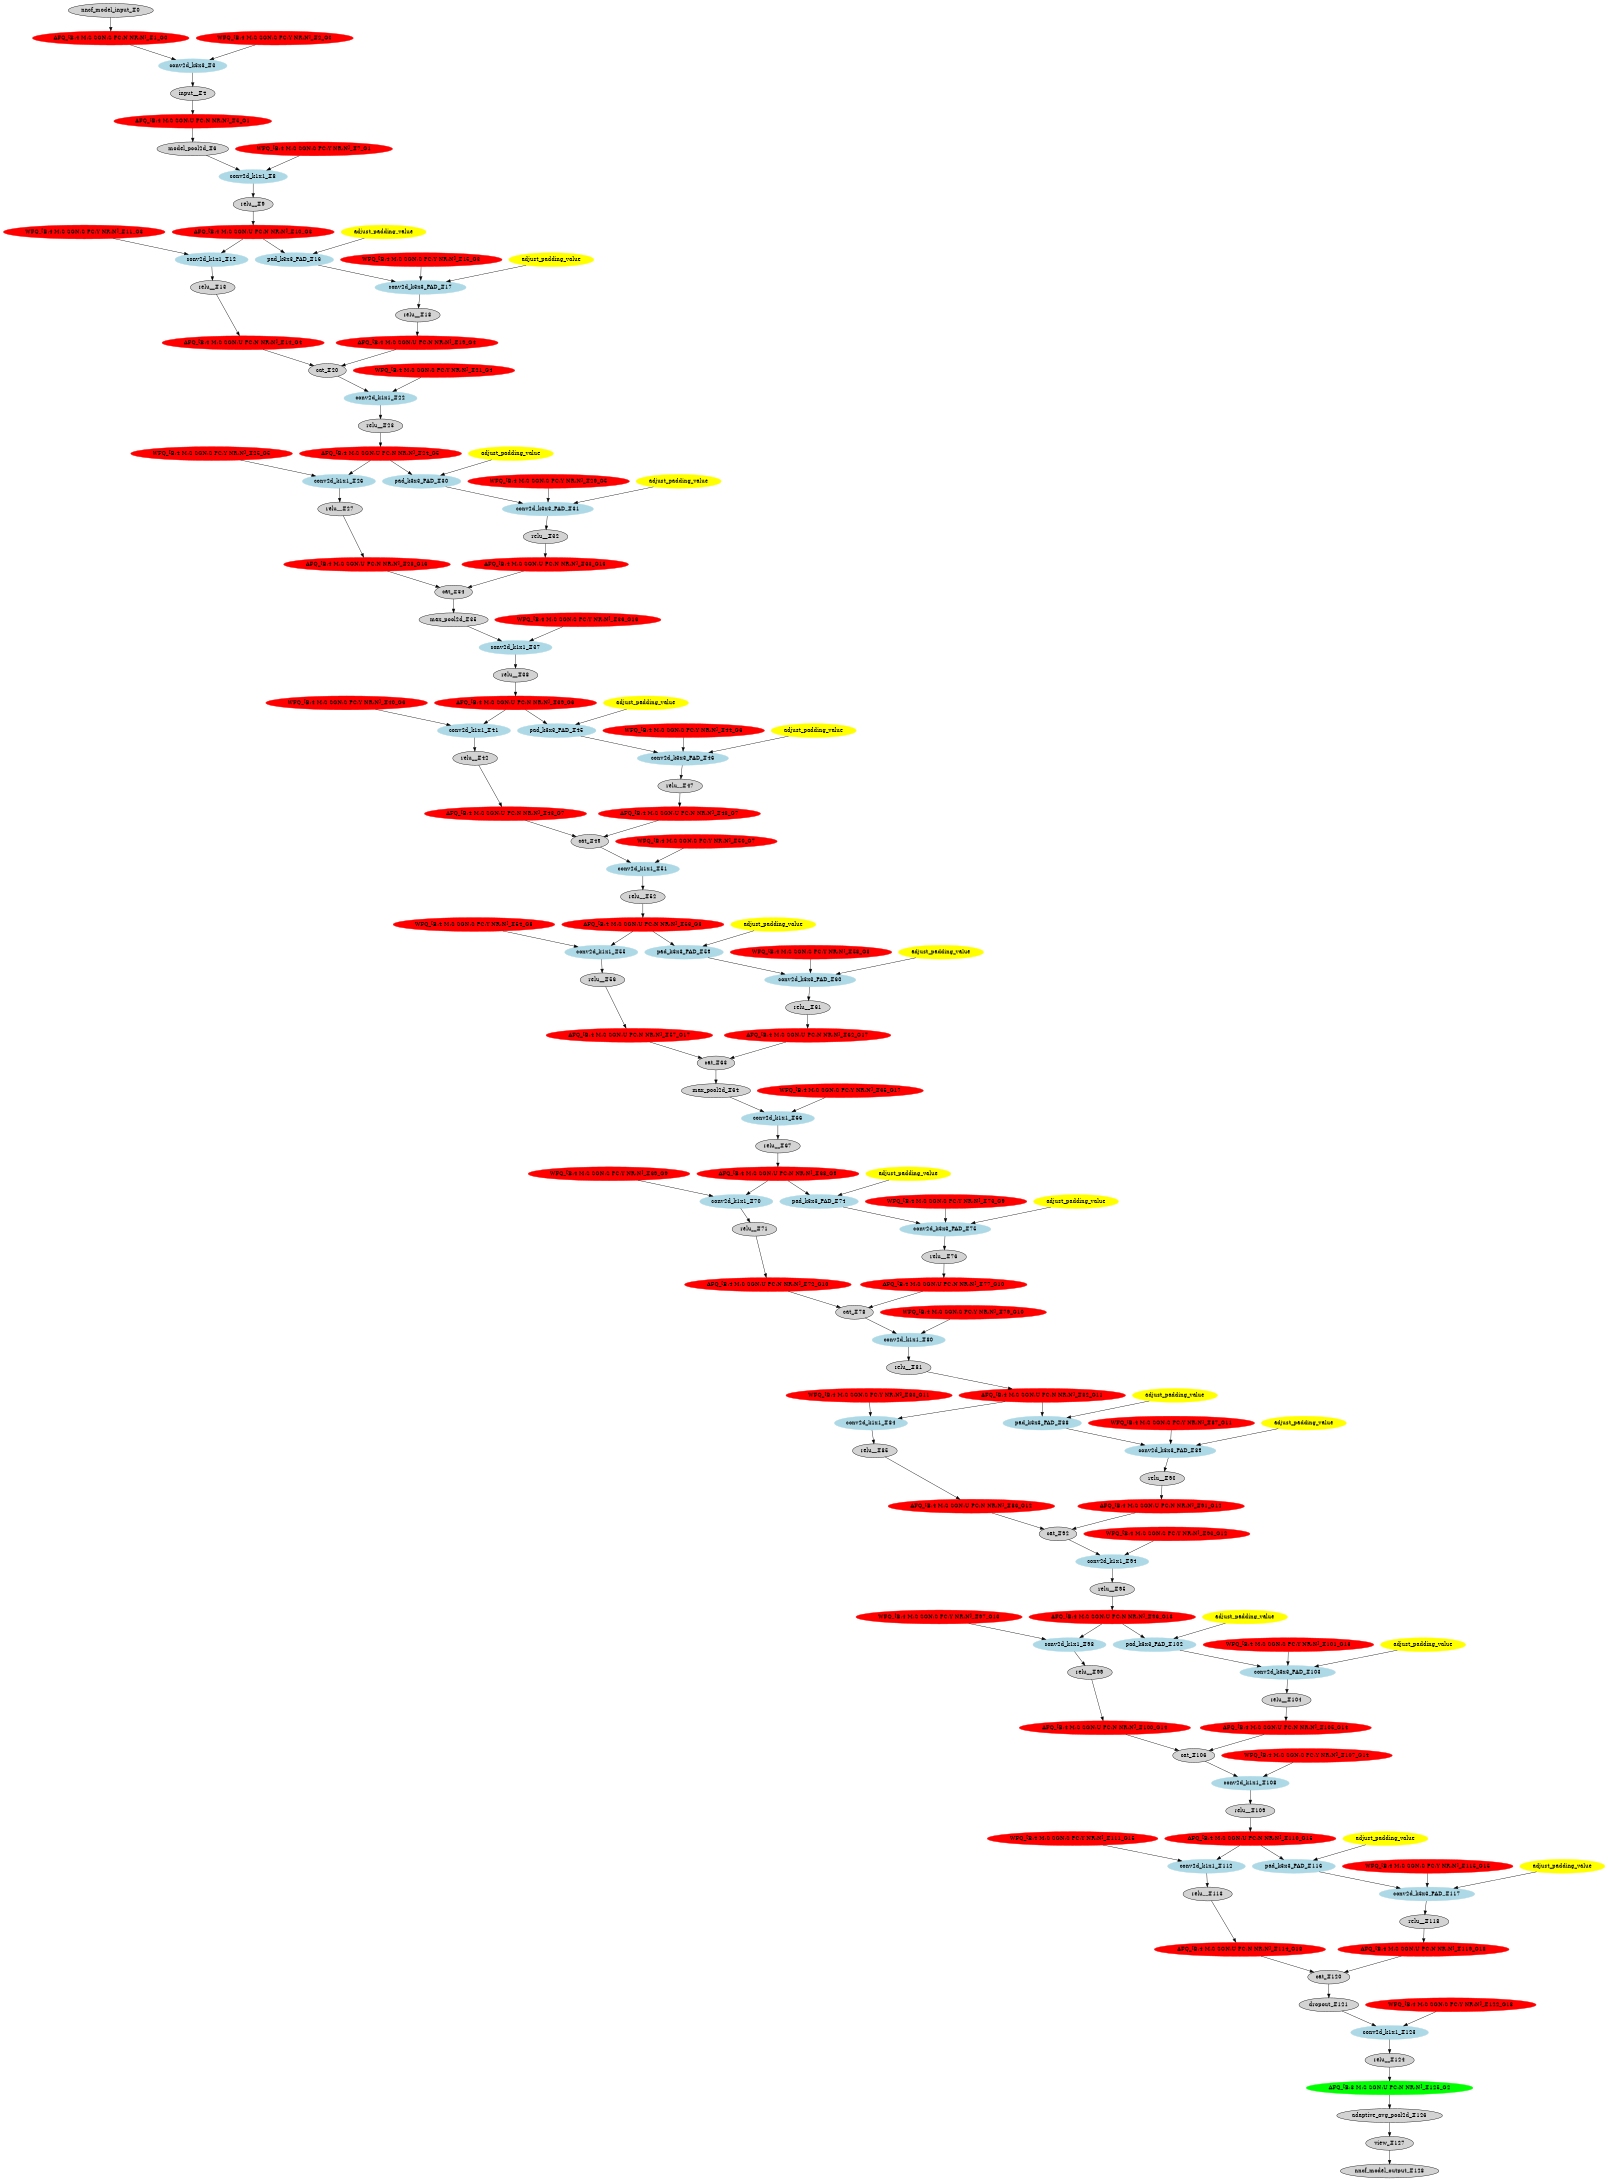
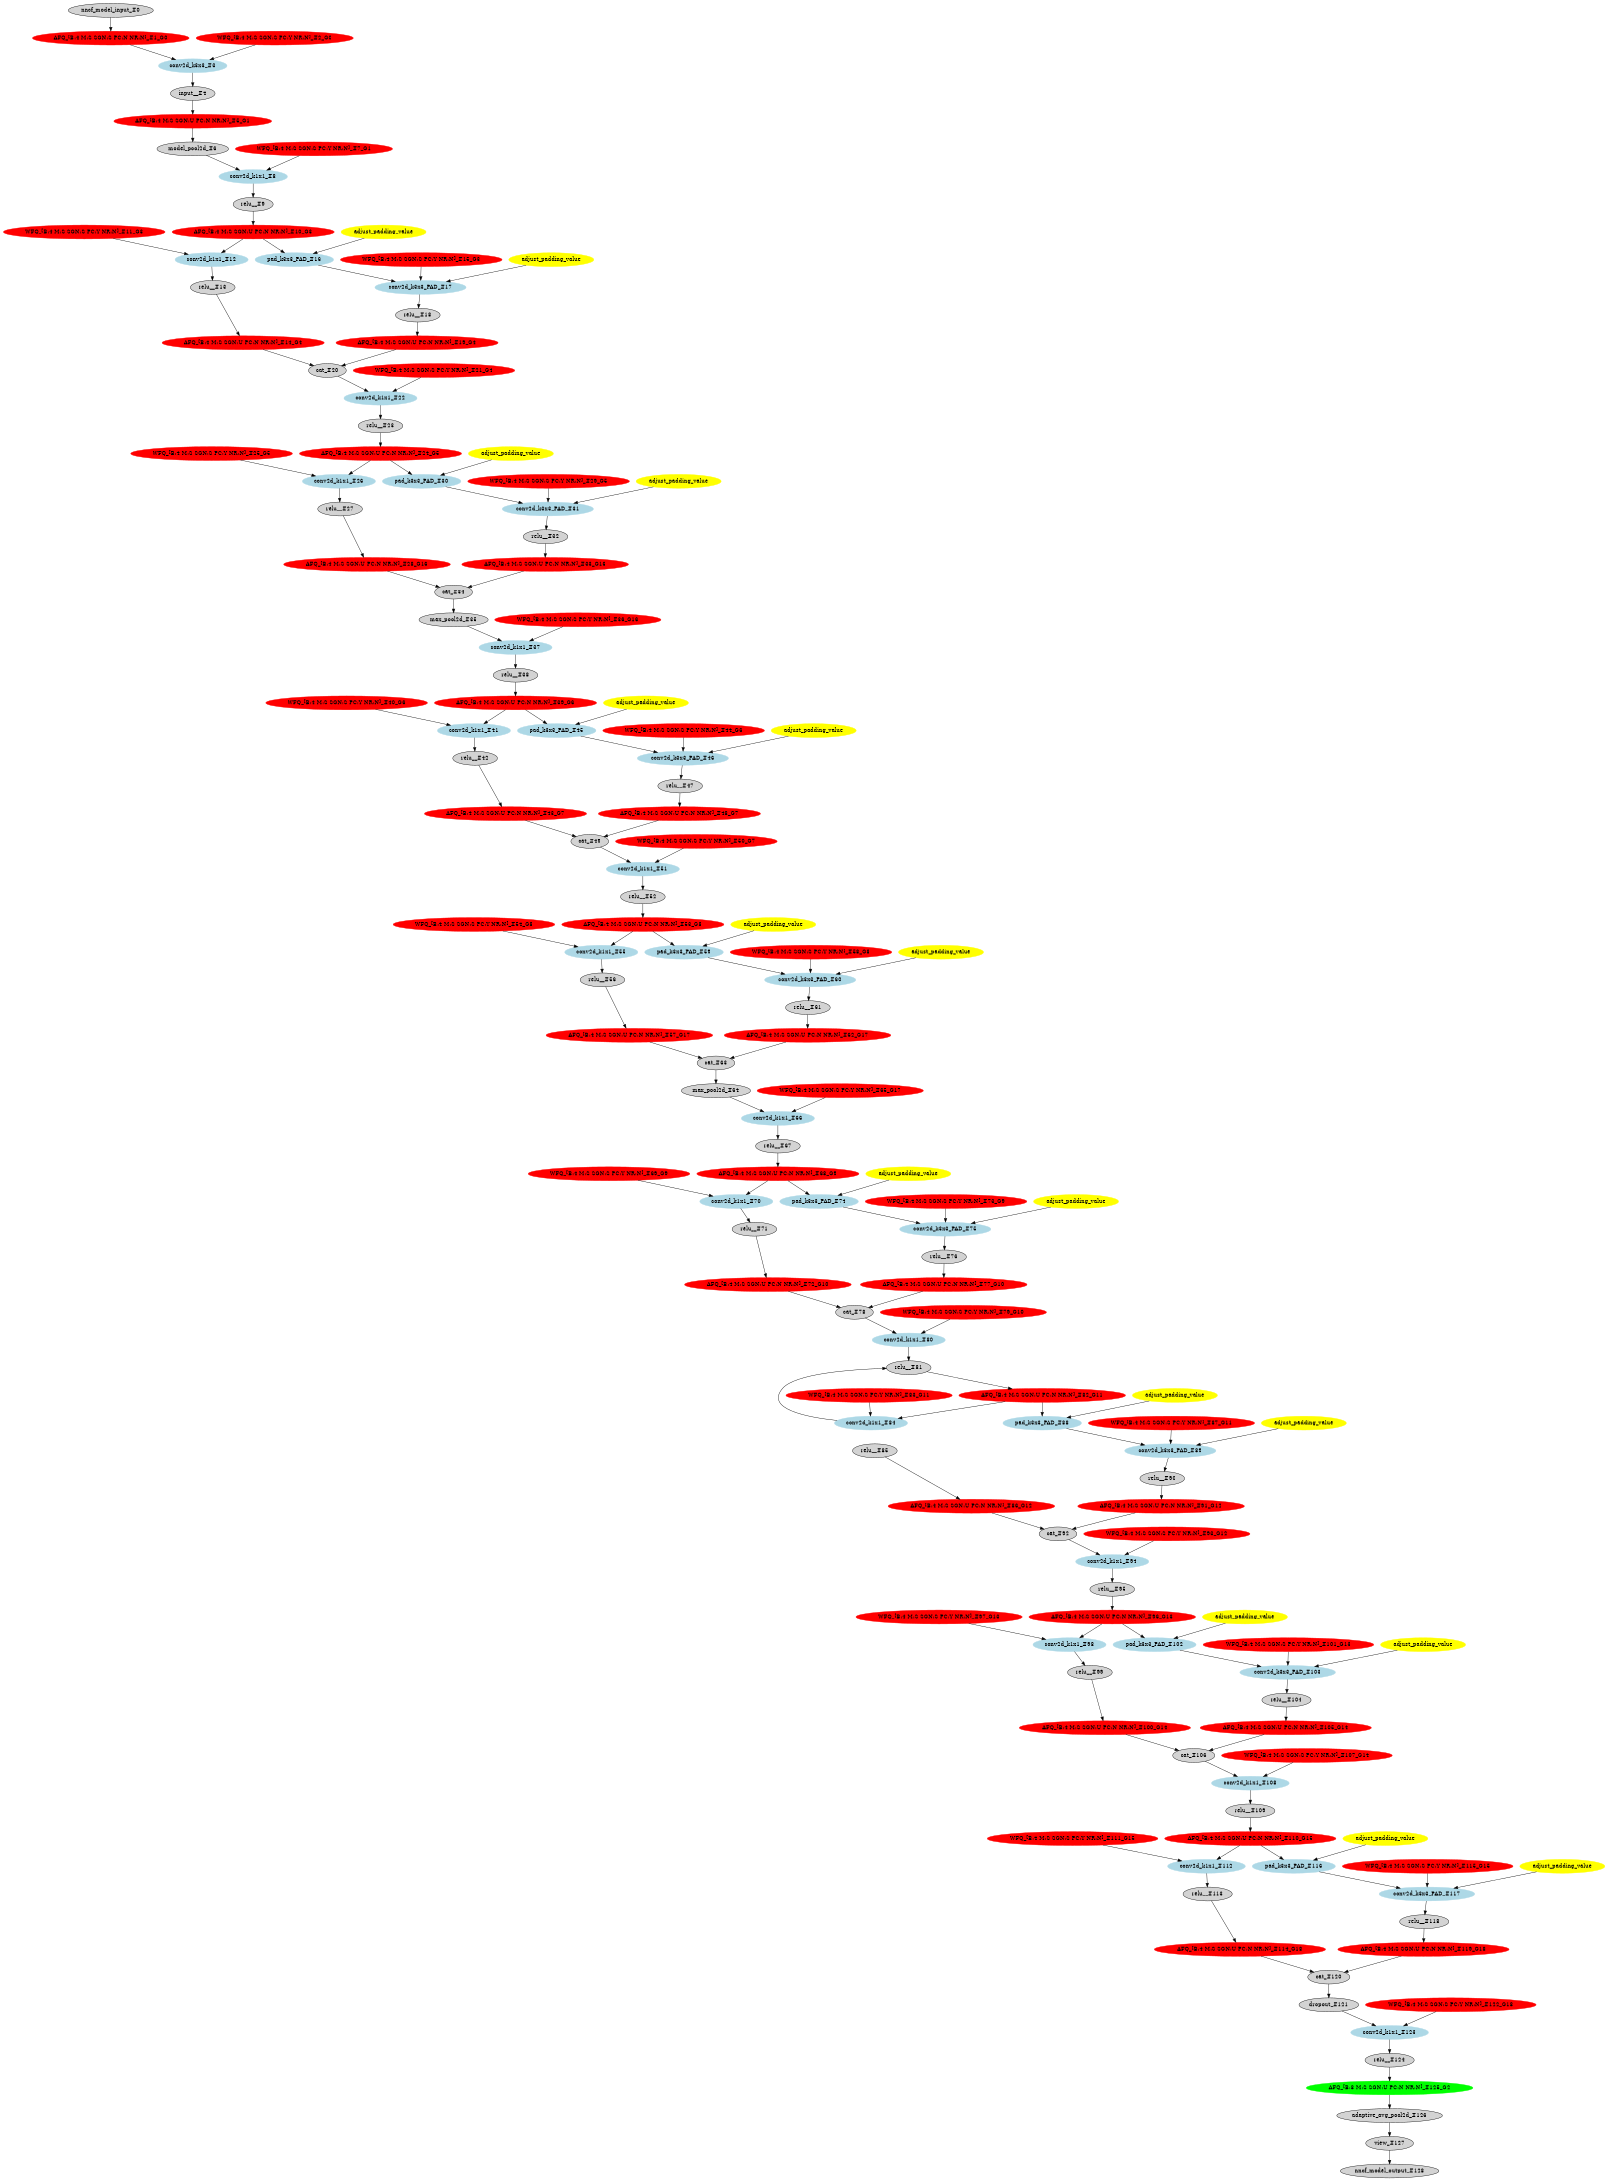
(873, 1435) -> (794, 1381)
